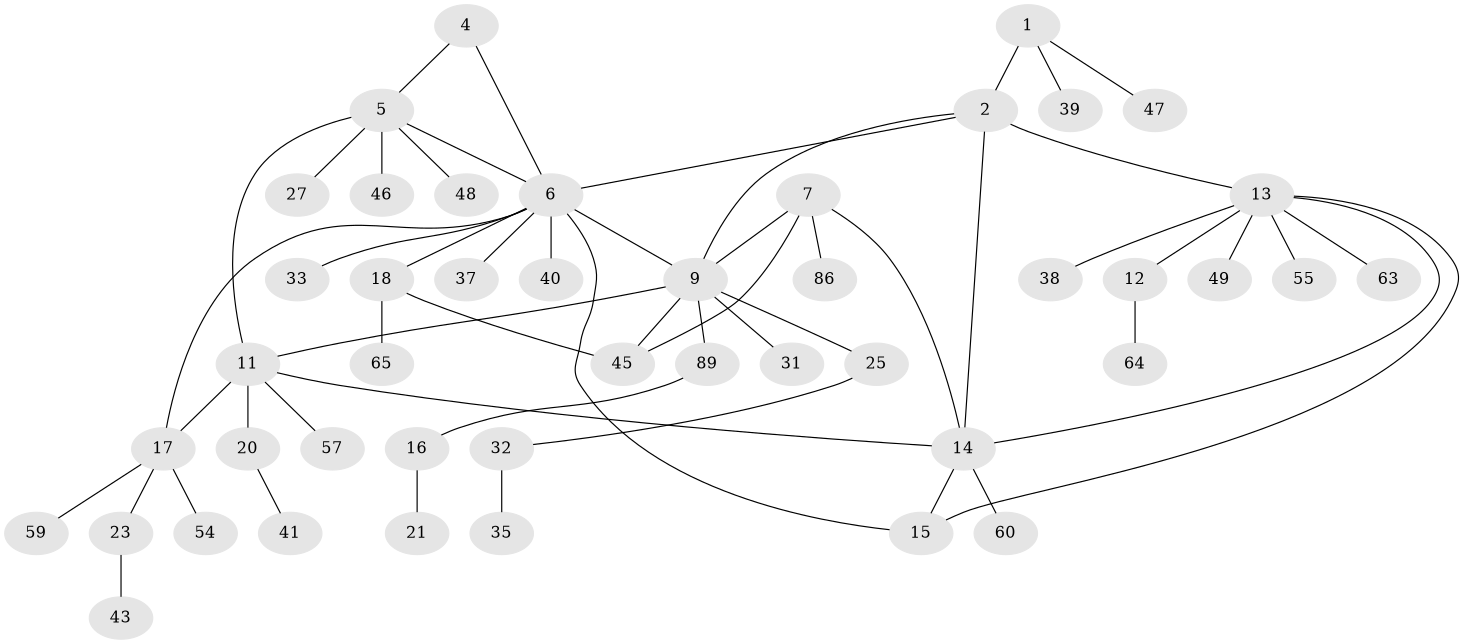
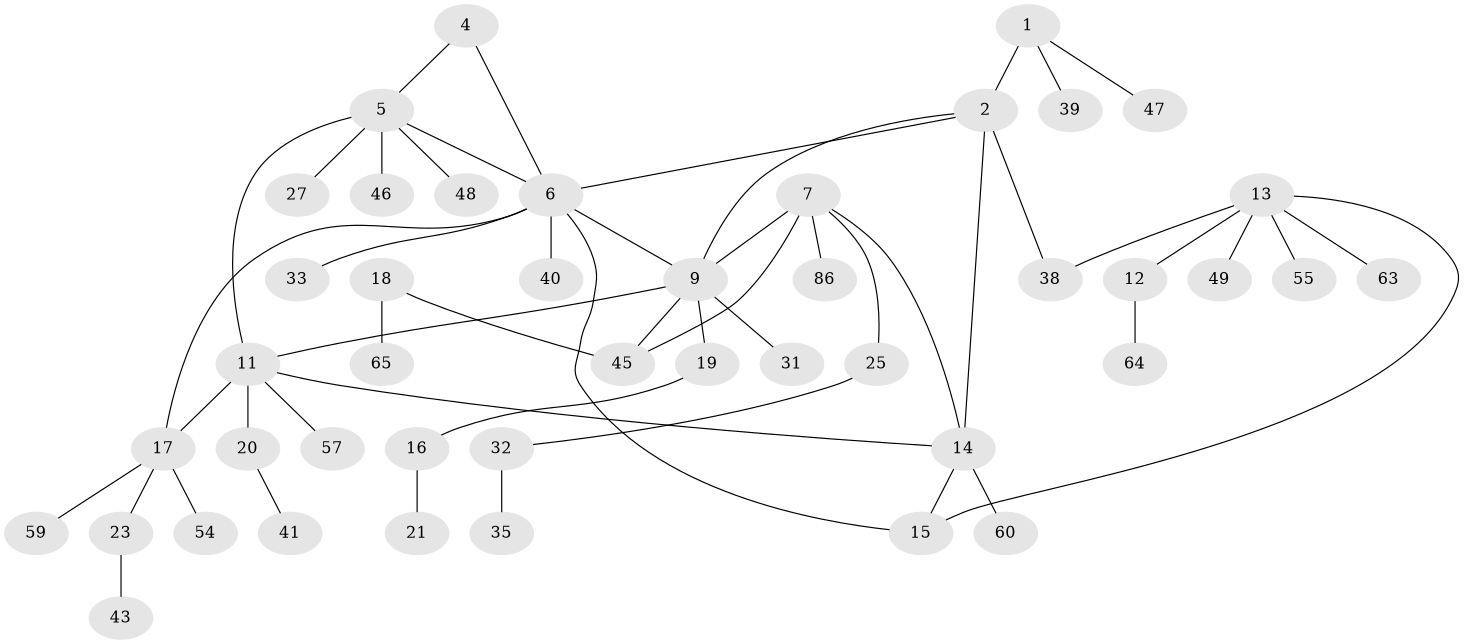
(1120, 160) -> (1018, 195)
(467, 237) -> none
(466, 280) -> none
(787, 321) -> (872, 270)
(707, 364) -> (707, 364)
(1318, 365) -> none
